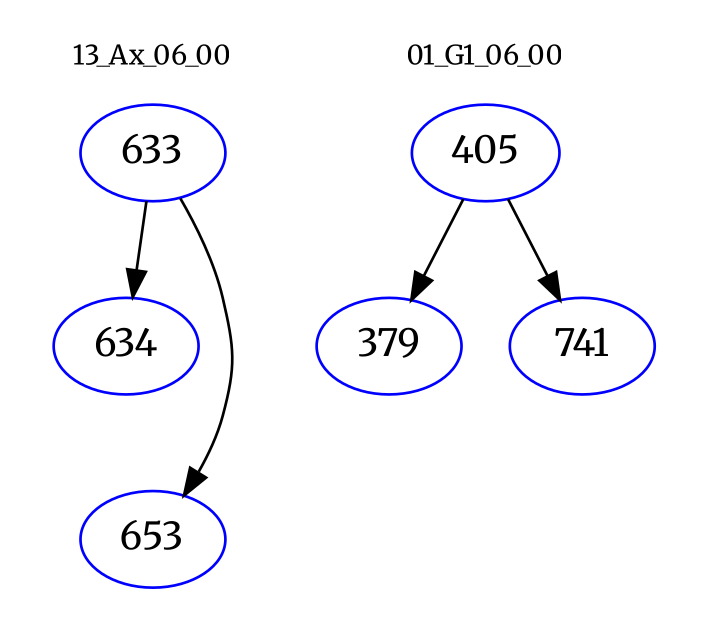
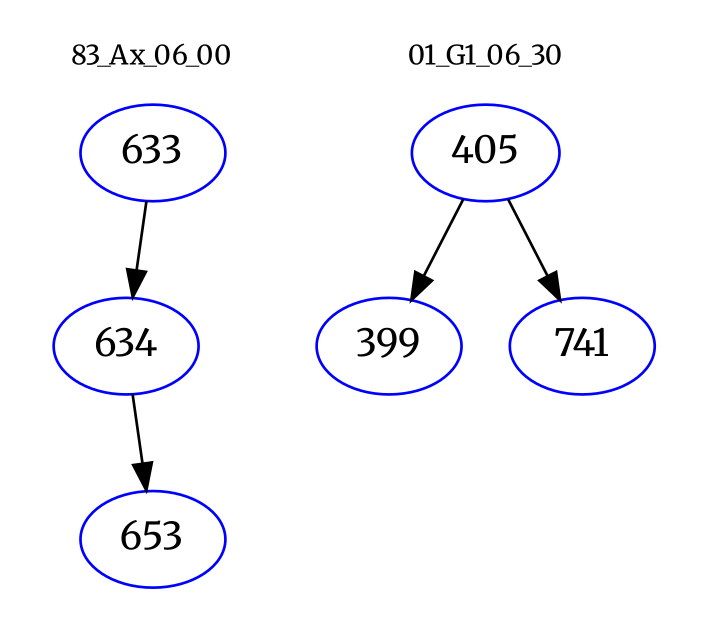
(153, 58) -> (153, 58)
(486, 58) -> (486, 58)
(230, 333) -> (138, 429)
(389, 346) -> (389, 346)
